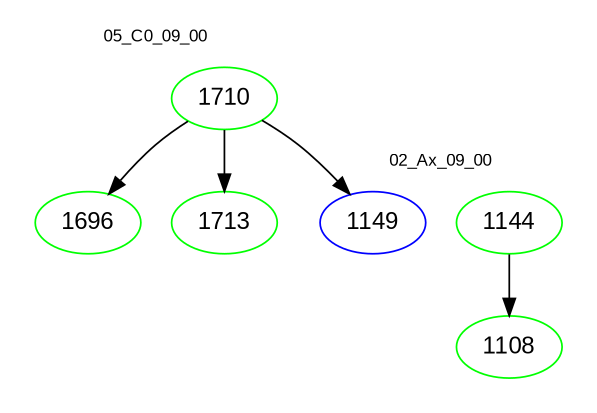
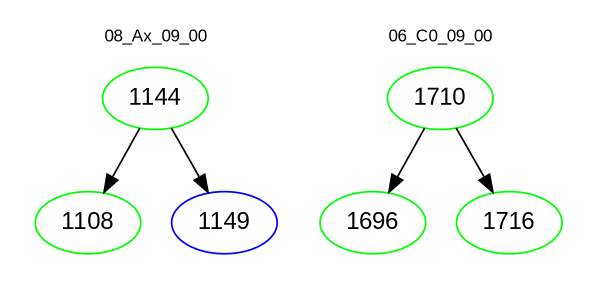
(156, 37) -> (441, 37)
(317, 161) -> (185, 152)
(441, 161) -> (156, 37)
(224, 223) -> (509, 223)
